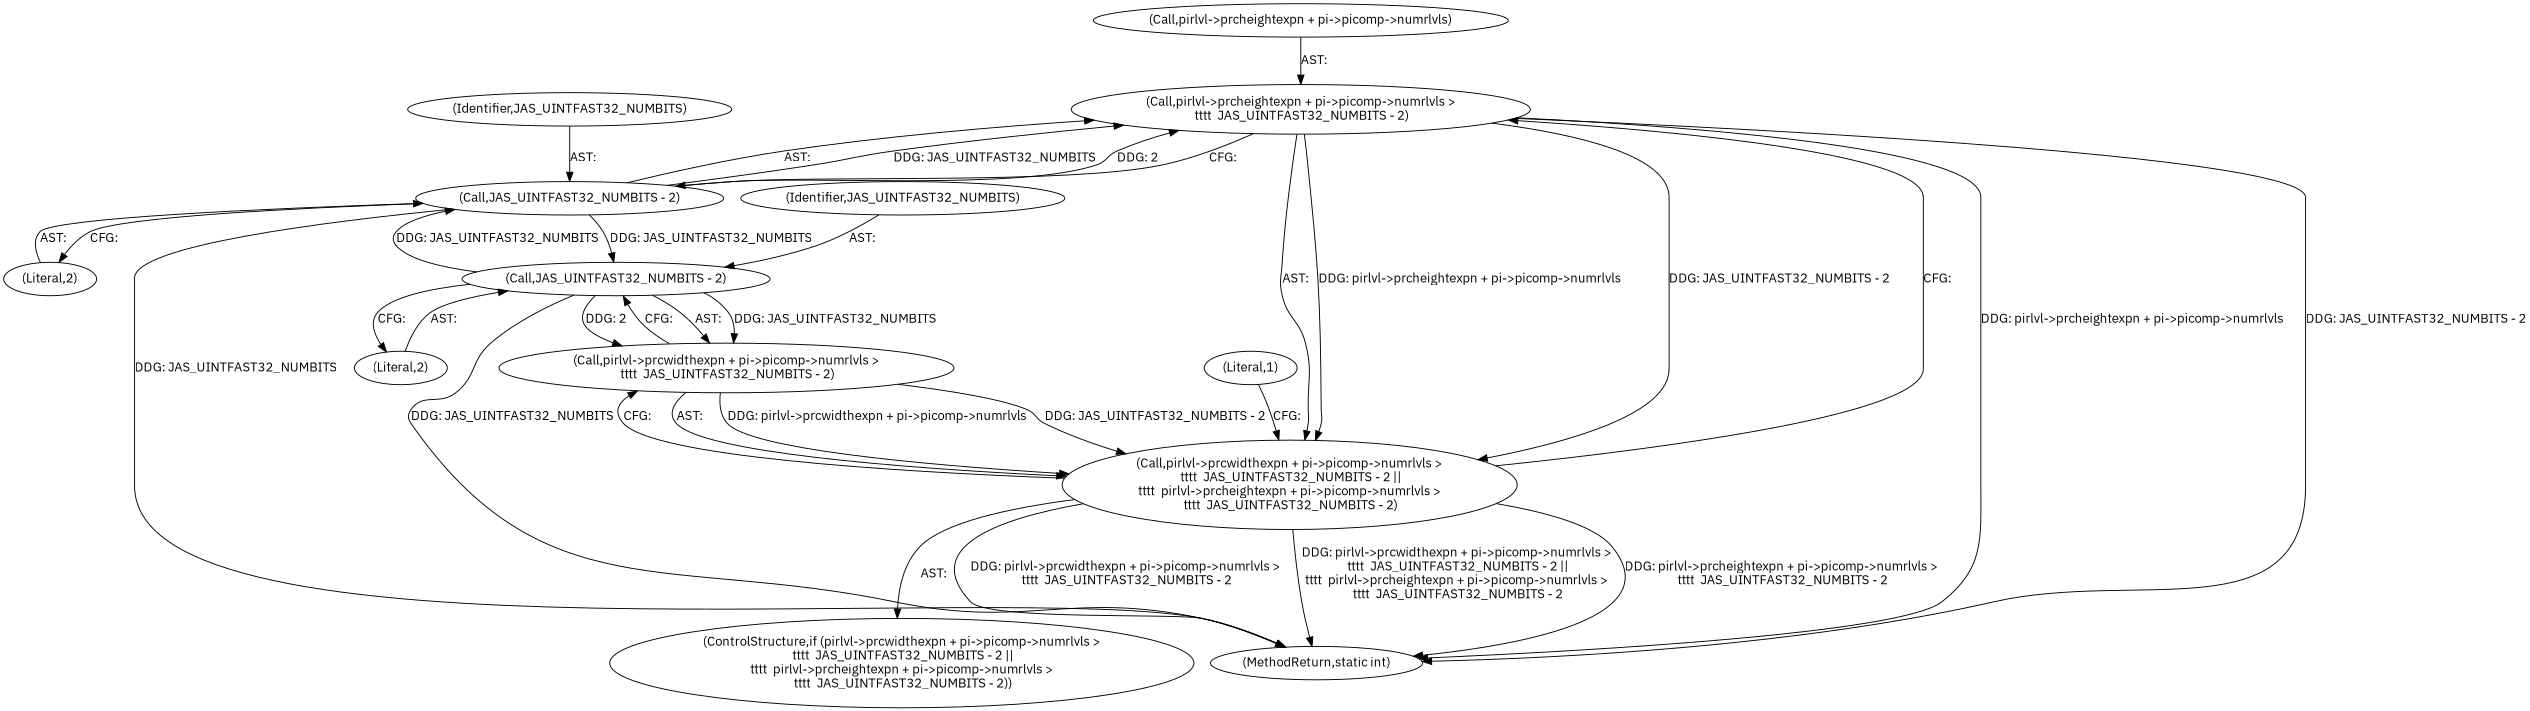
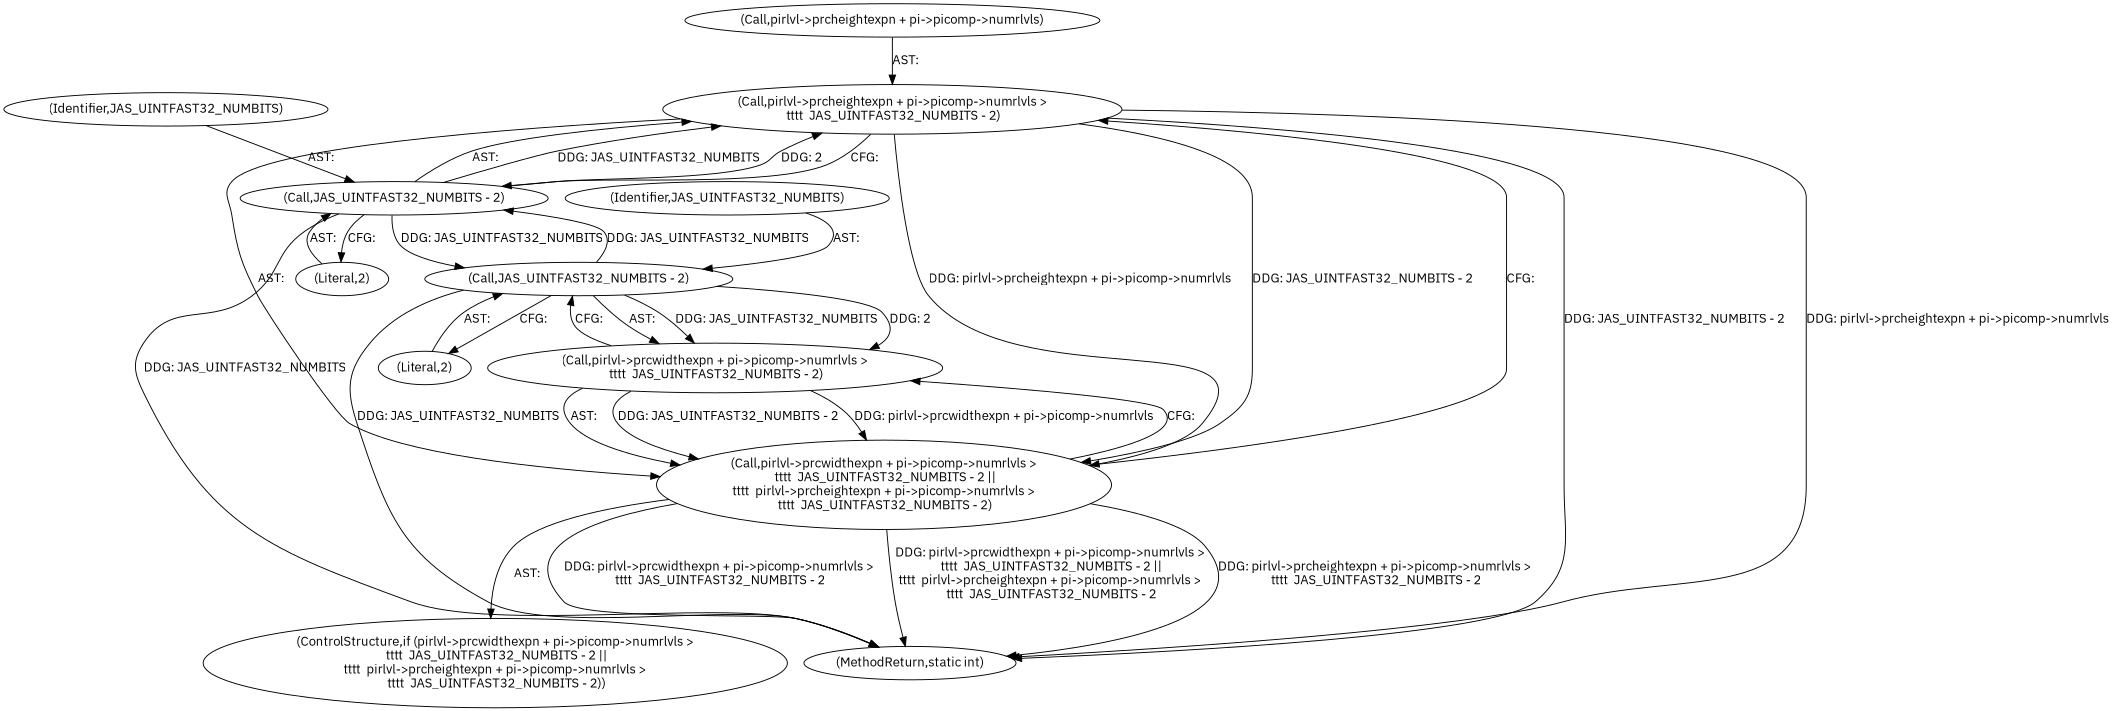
(1251, 368) -> none
